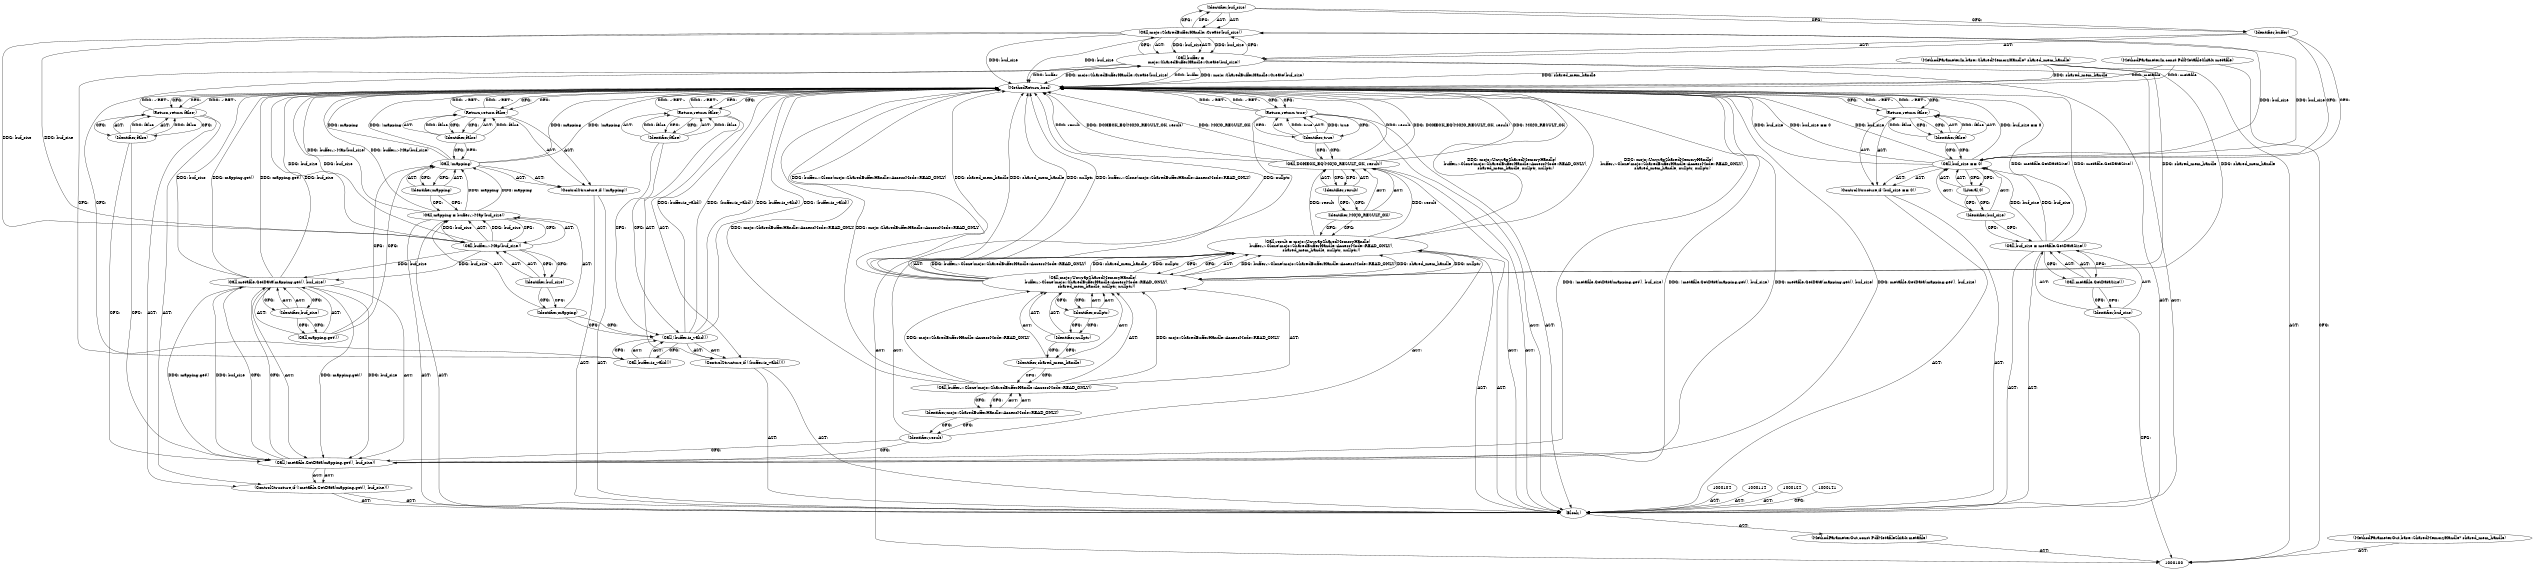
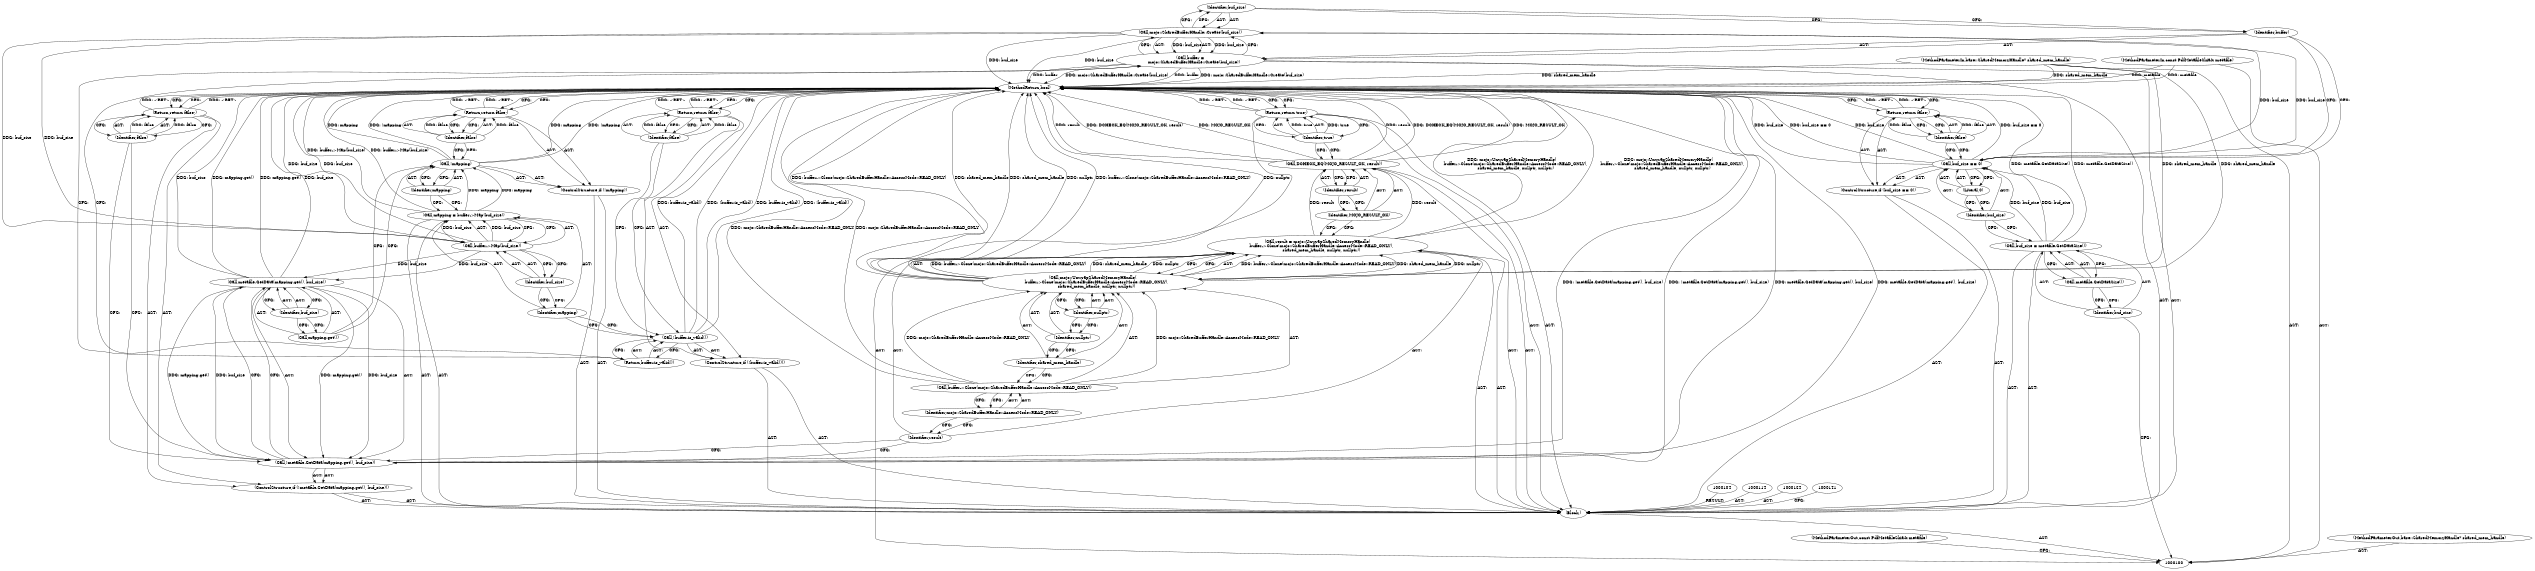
(2325, 325) -> (2325, 325)
(649, 363) -> (649, 363)
(1716, 501) -> (1716, 501)
(1703, 524) -> (1873, 527)
(2045, 551) -> (2045, 551)
